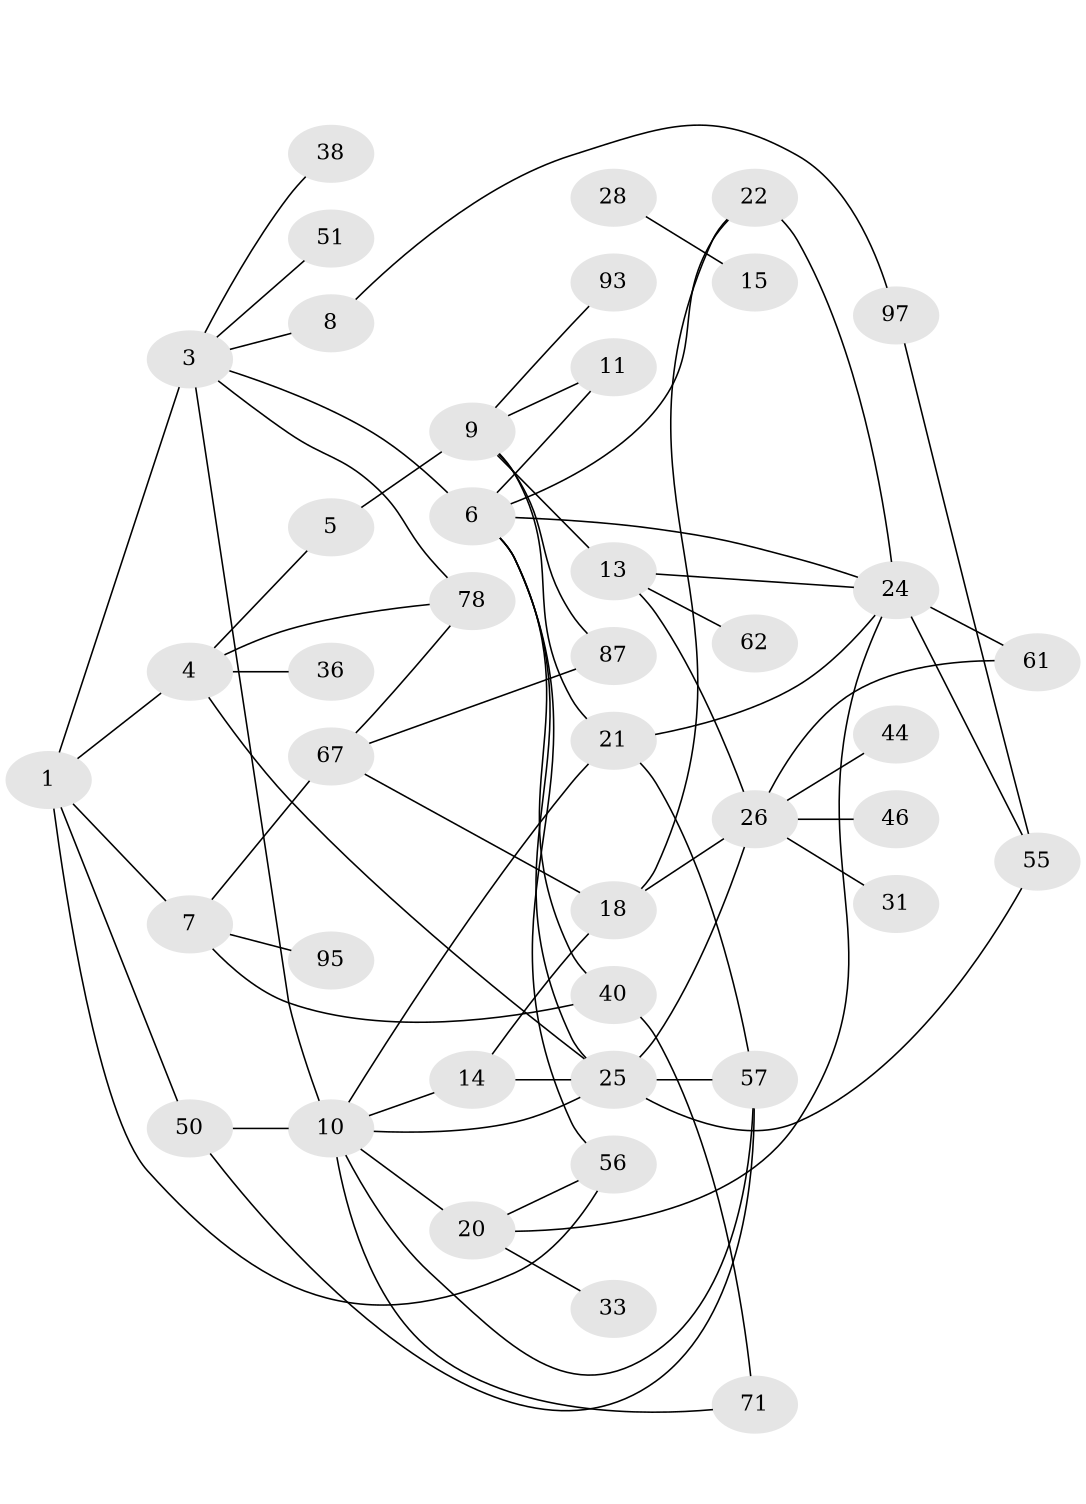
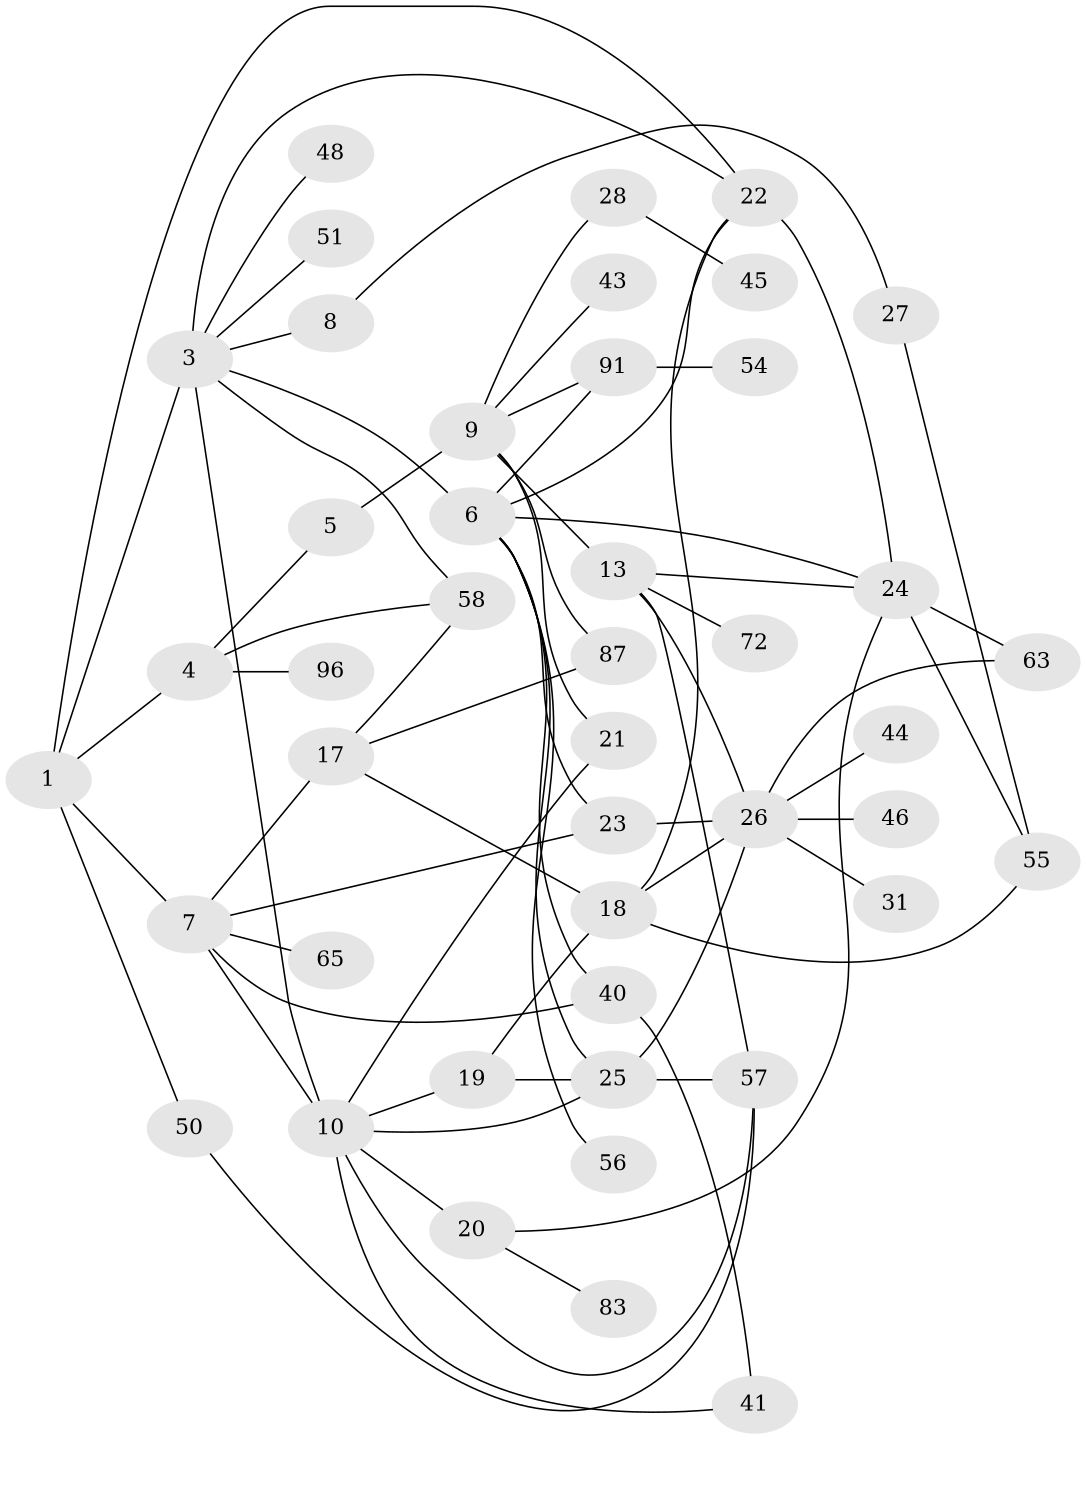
none -> (390, 77)
(331, 154) -> (331, 154)
(614, 282) -> (614, 282)
(755, 282) -> (755, 282)
none -> (530, 308)
(896, 315) -> (896, 315)
(614, 367) -> (614, 367)
none -> (755, 367)
(472, 601) -> (472, 601)
(755, 643) -> (755, 643)
(1037, 662) -> (1037, 662)
(331, 672) -> (331, 672)
(777, 696) -> none
(331, 756) -> (331, 756)
none -> (614, 826)
(383, 891) -> none
(709, 901) -> (700, 808)
(331, 960) -> (331, 960)
(870, 1077) -> (833, 962)
(472, 1080) -> (472, 1080)
(261, 1128) -> (260, 1026)
(543, 1198) -> none
(203, 1226) -> (209, 130)
(614, 1309) -> (614, 1309)
(755, 1405) -> (755, 1405)
